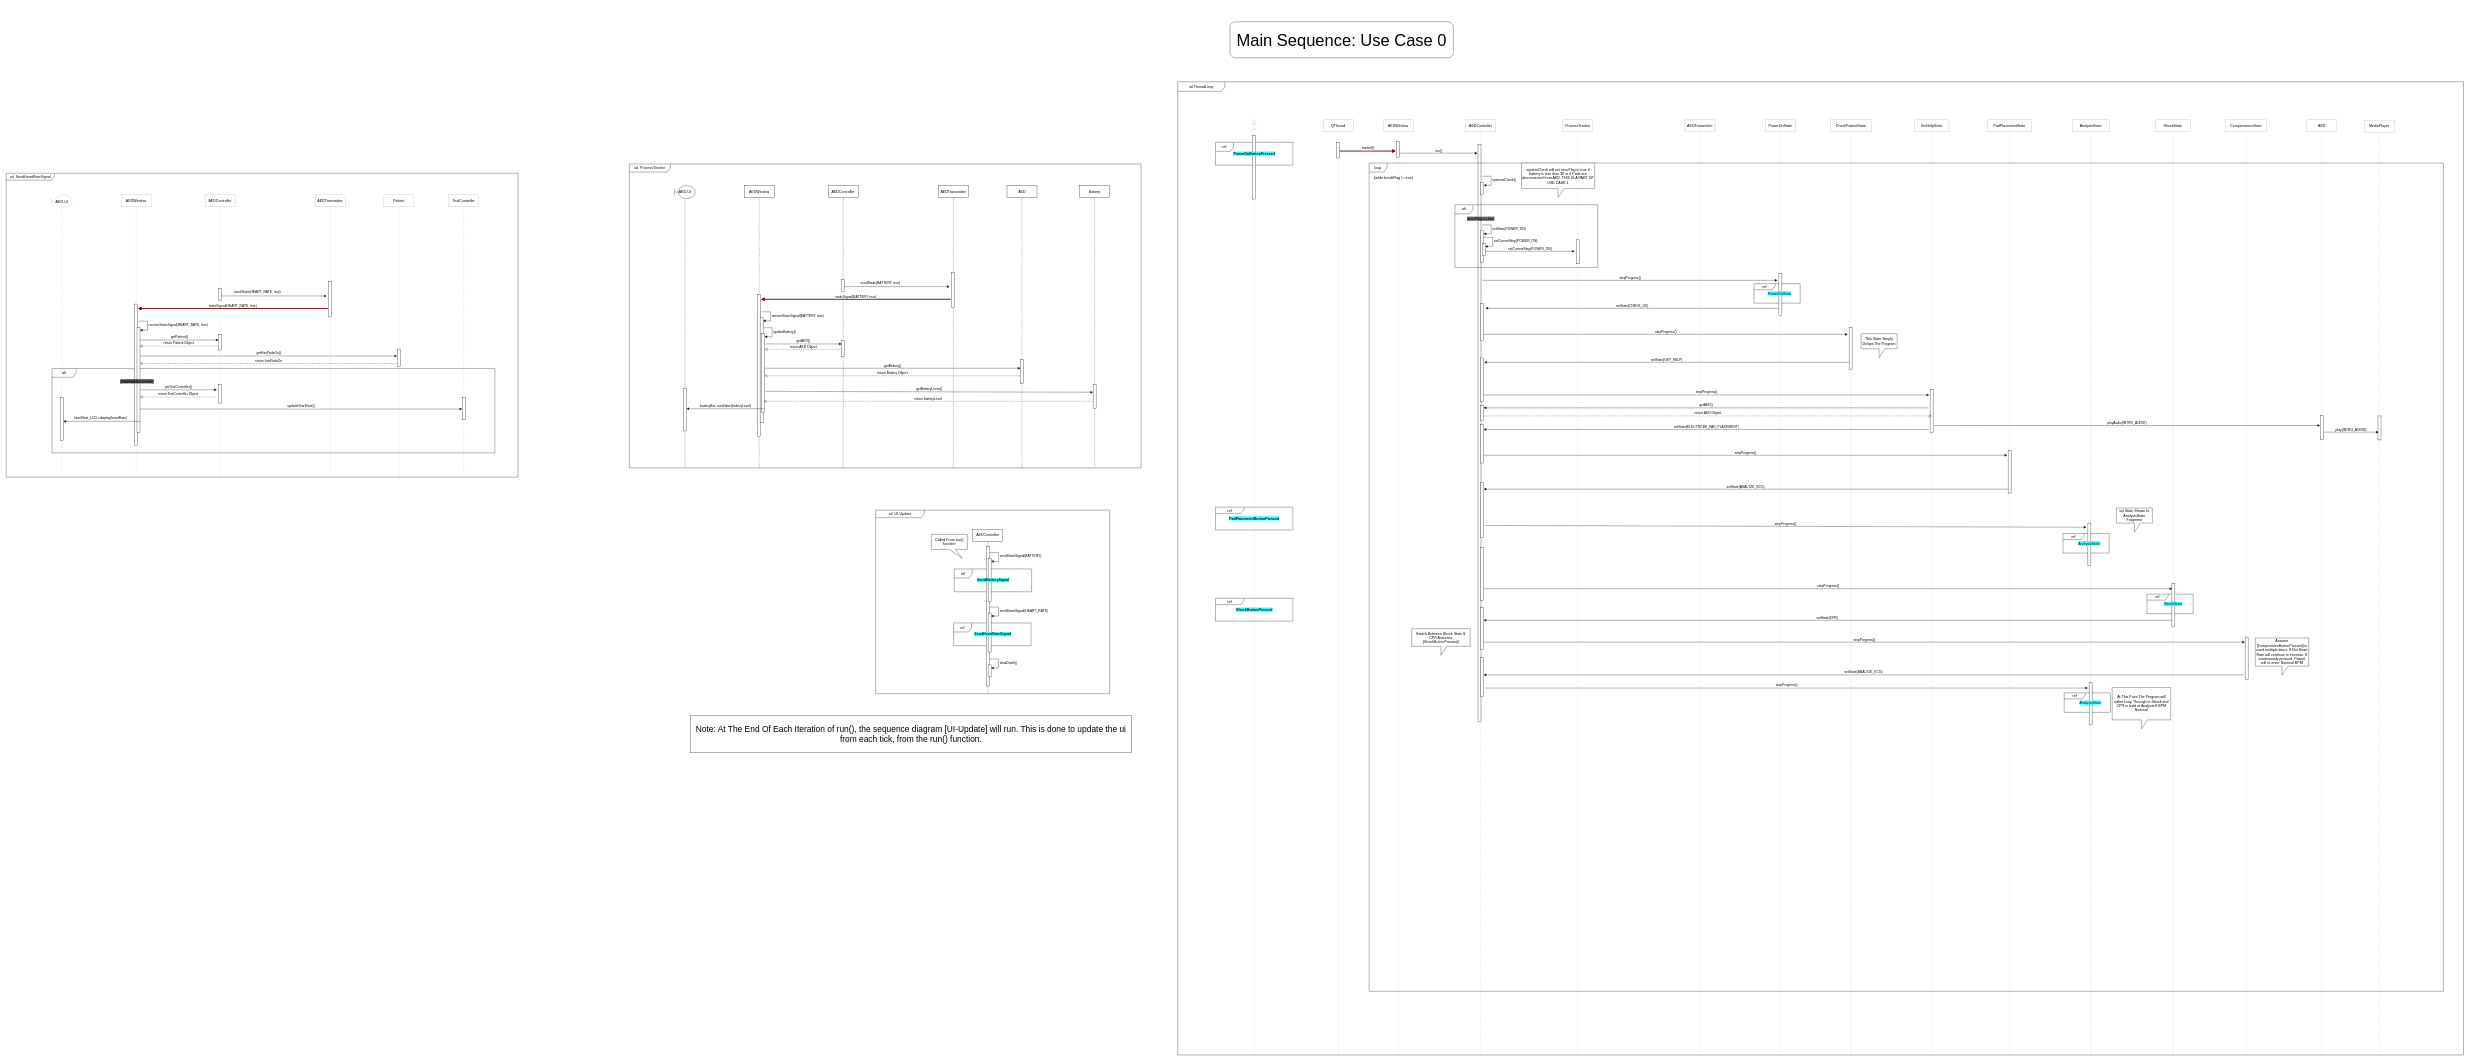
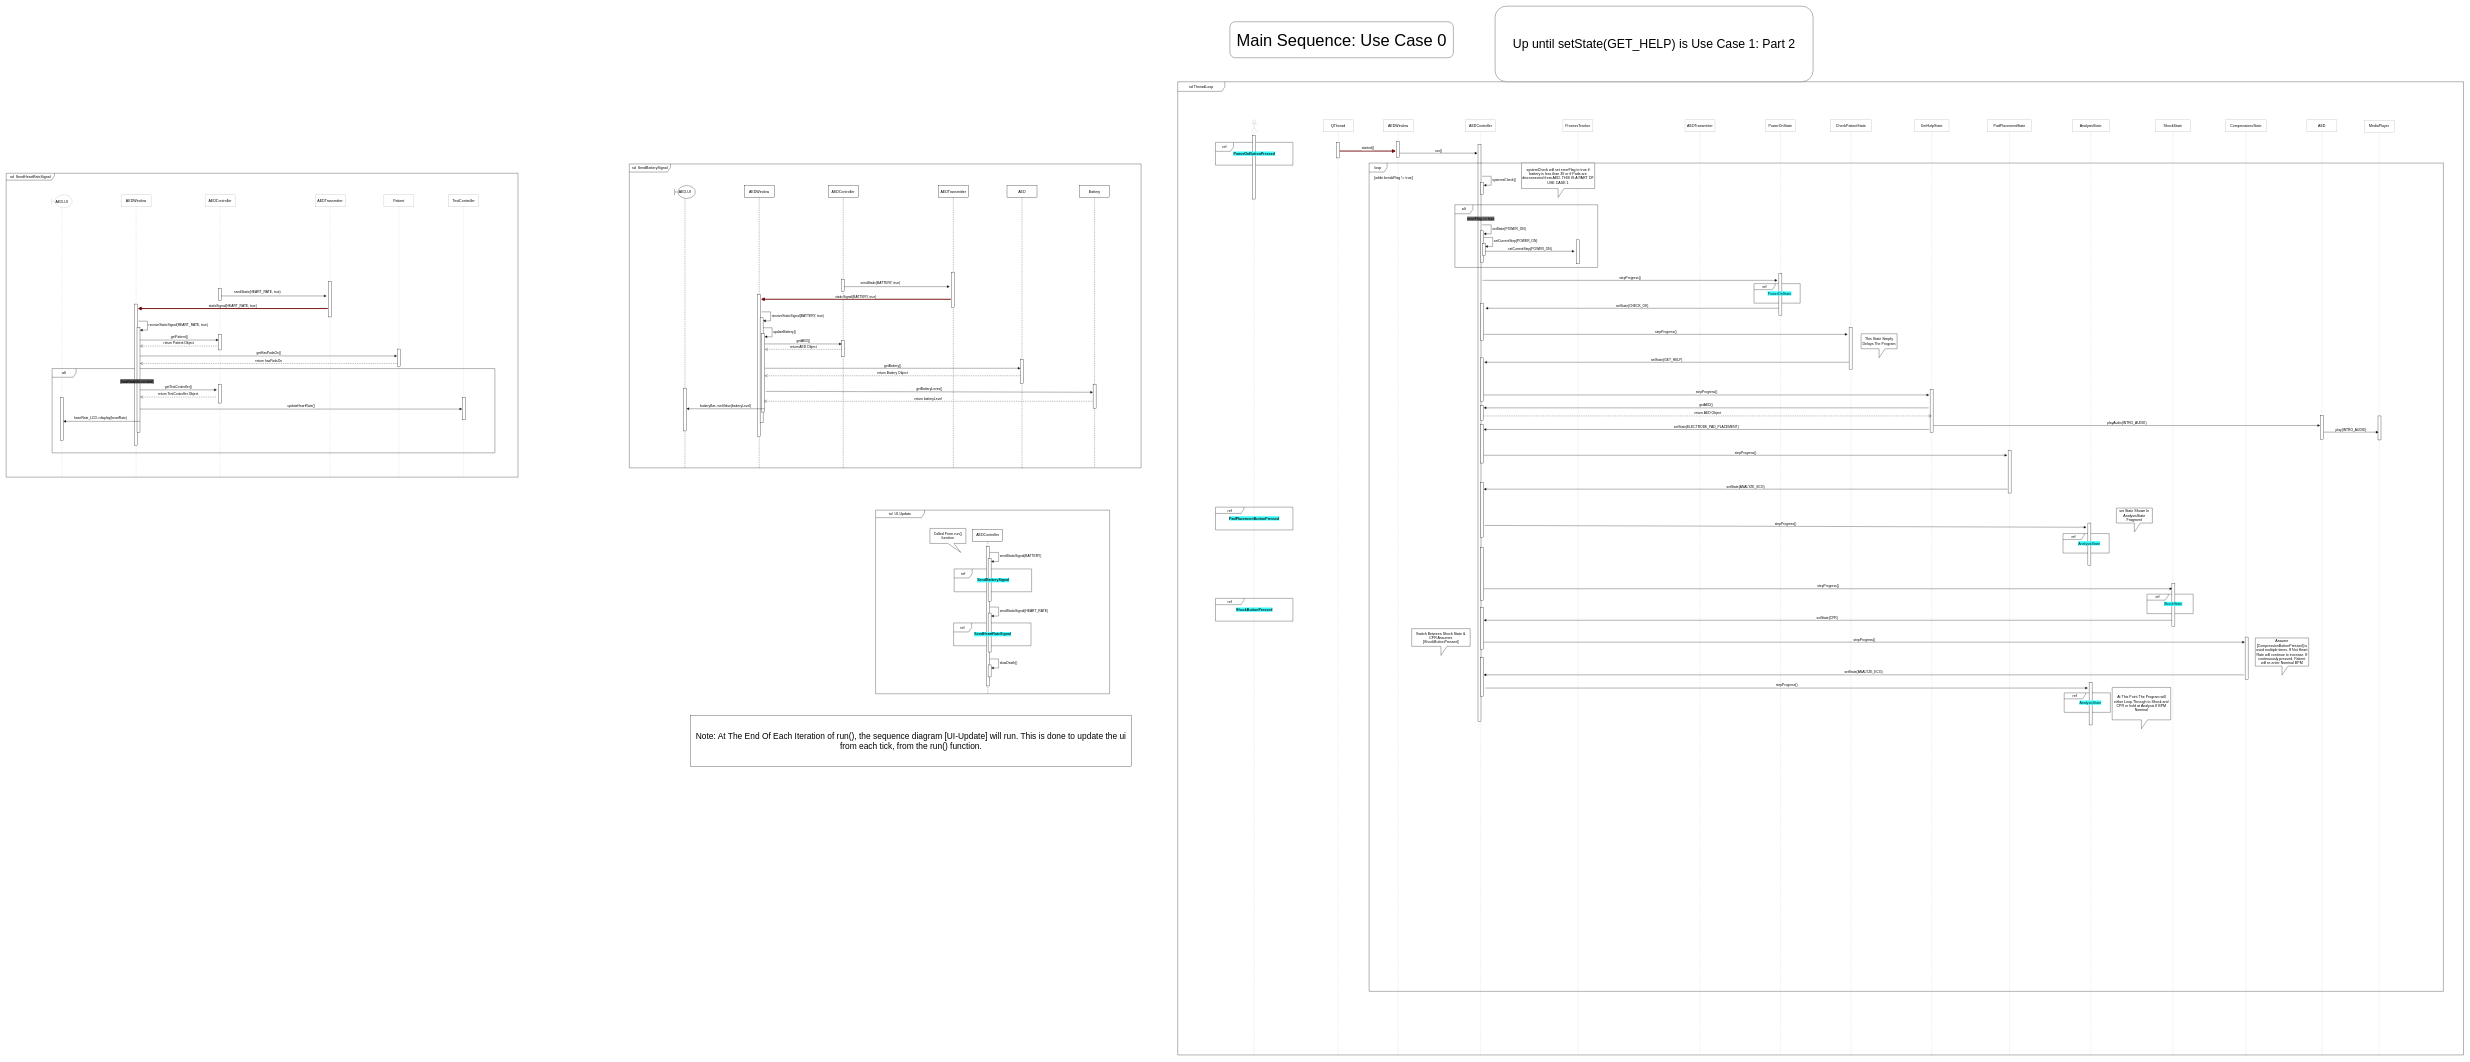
none -> (1654, 44)
(650, 168) -> (650, 168)
(949, 546) -> (948, 540)
(911, 734) -> (911, 741)
